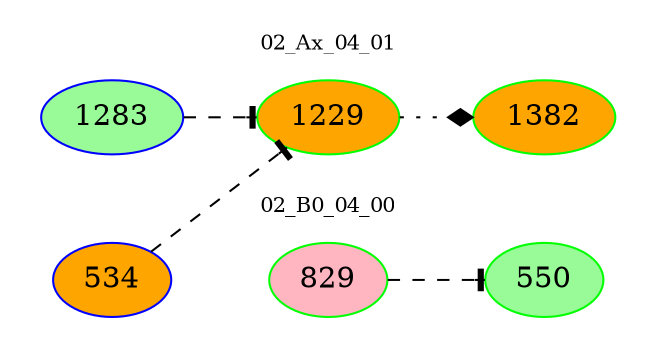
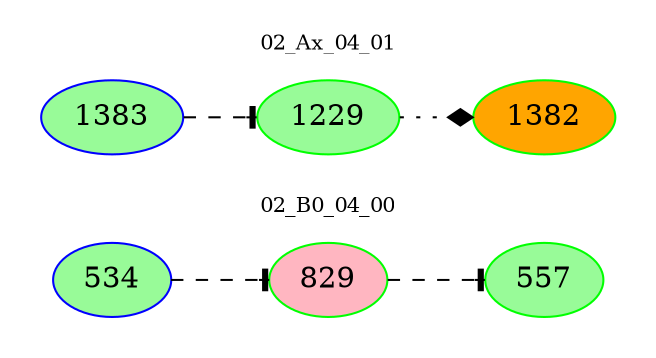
(112, 117) -> (112, 117)
(328, 117) -> (328, 117)
(215, 203) -> (215, 280)
(112, 280) -> (112, 280)
(544, 280) -> (544, 280)
